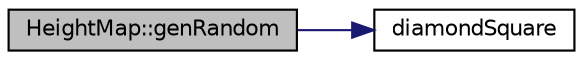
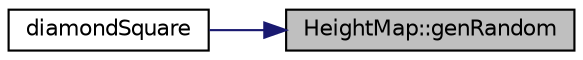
(325, 30) -> (237, 30)
